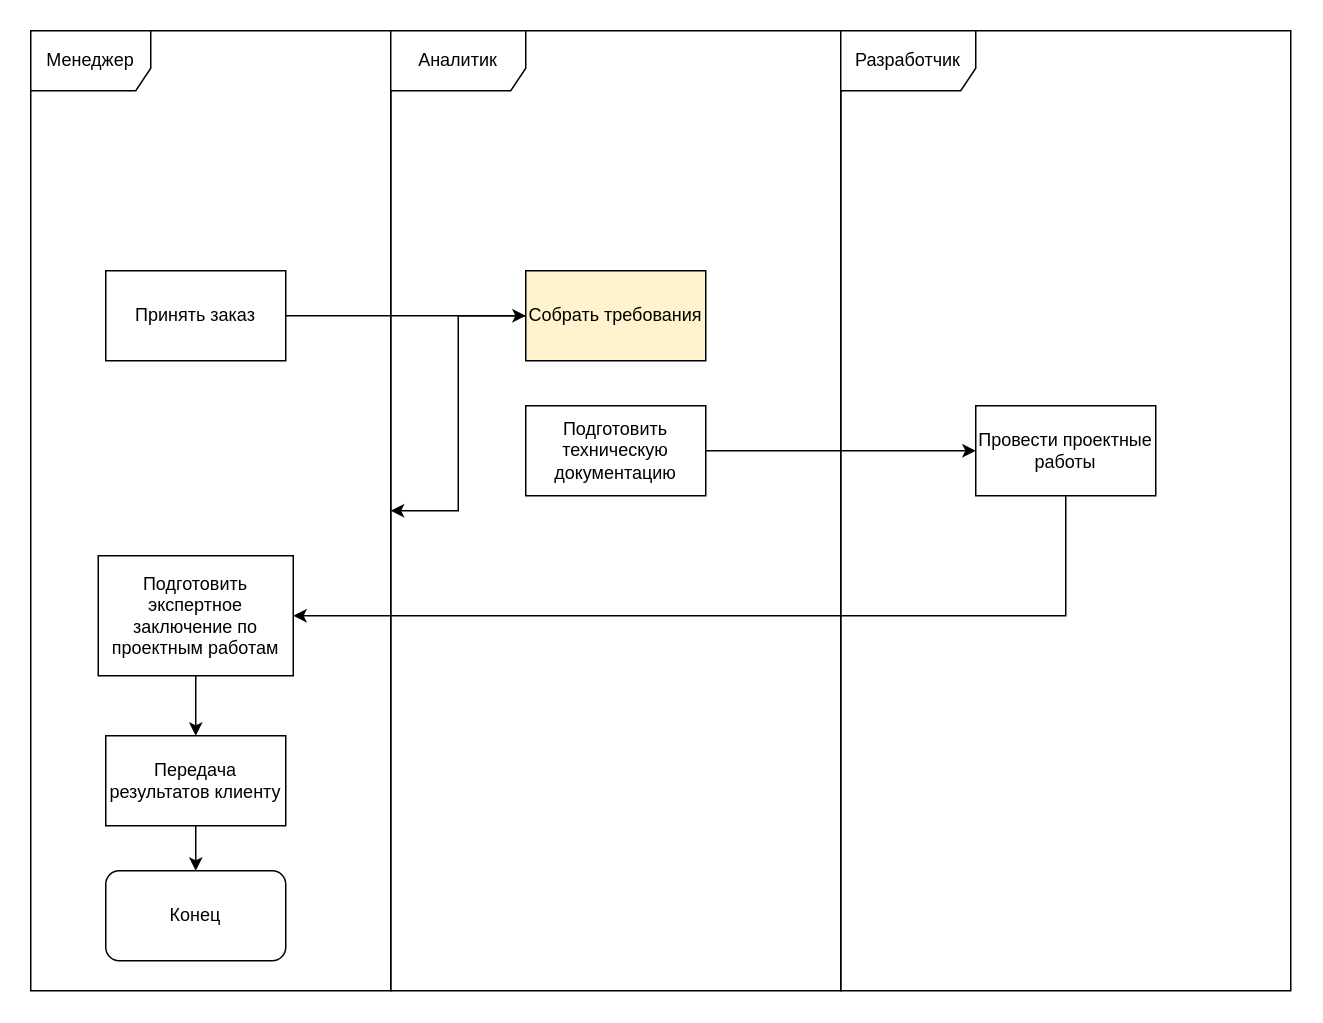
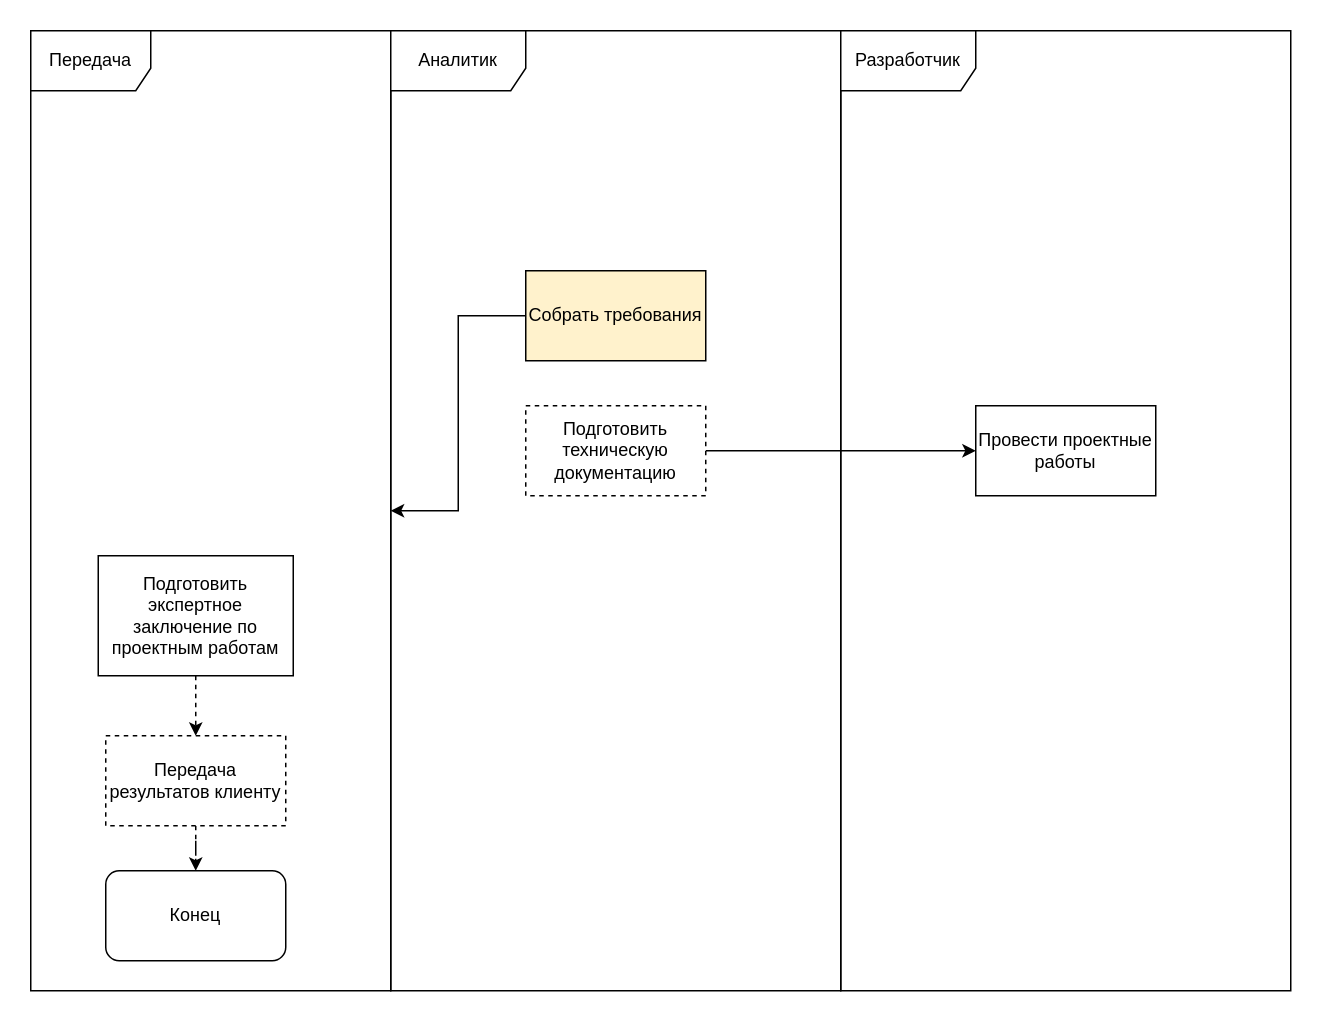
(91, 61) -> (91, 61)
(196, 316) -> none
(371, 316) -> none
(616, 451) -> (616, 451)
(744, 616) -> none
(196, 700) -> (196, 700)
(196, 781) -> (196, 781)
(196, 834) -> (196, 834)
